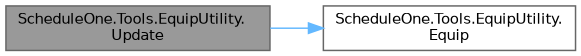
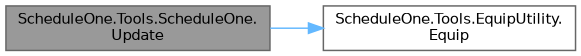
(138, 28) -> (138, 28)
